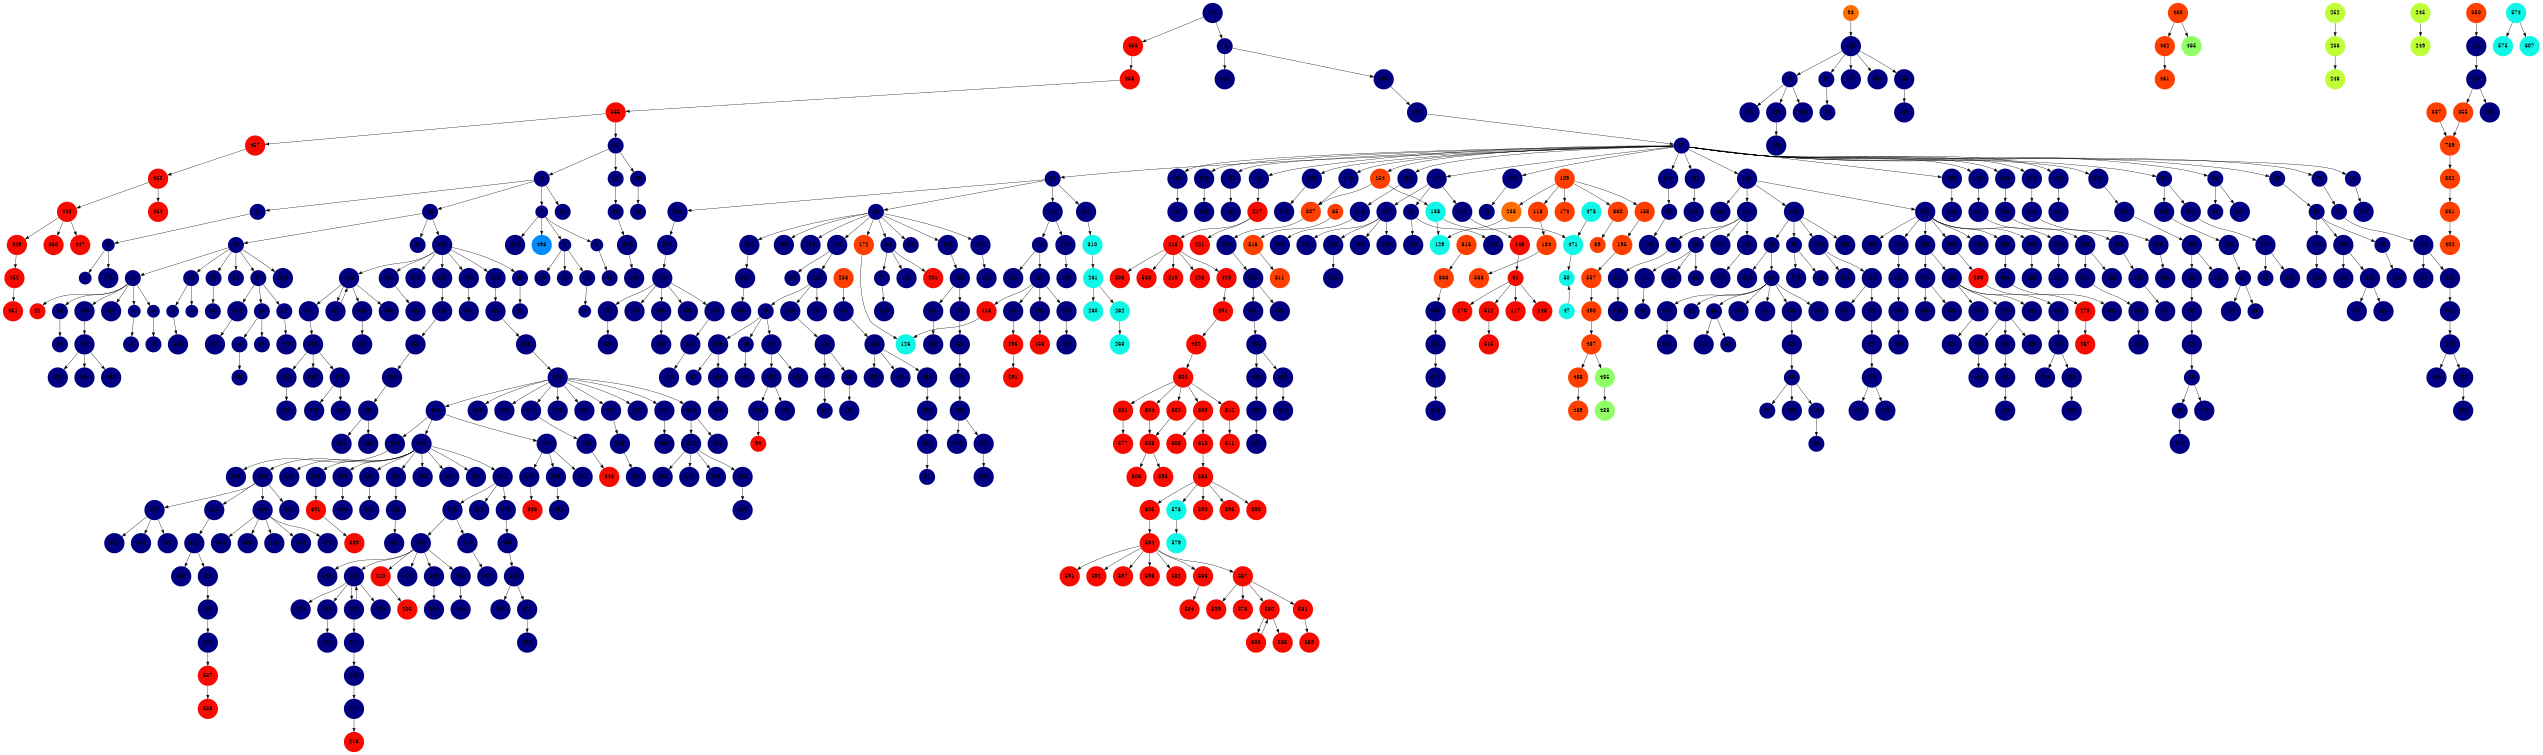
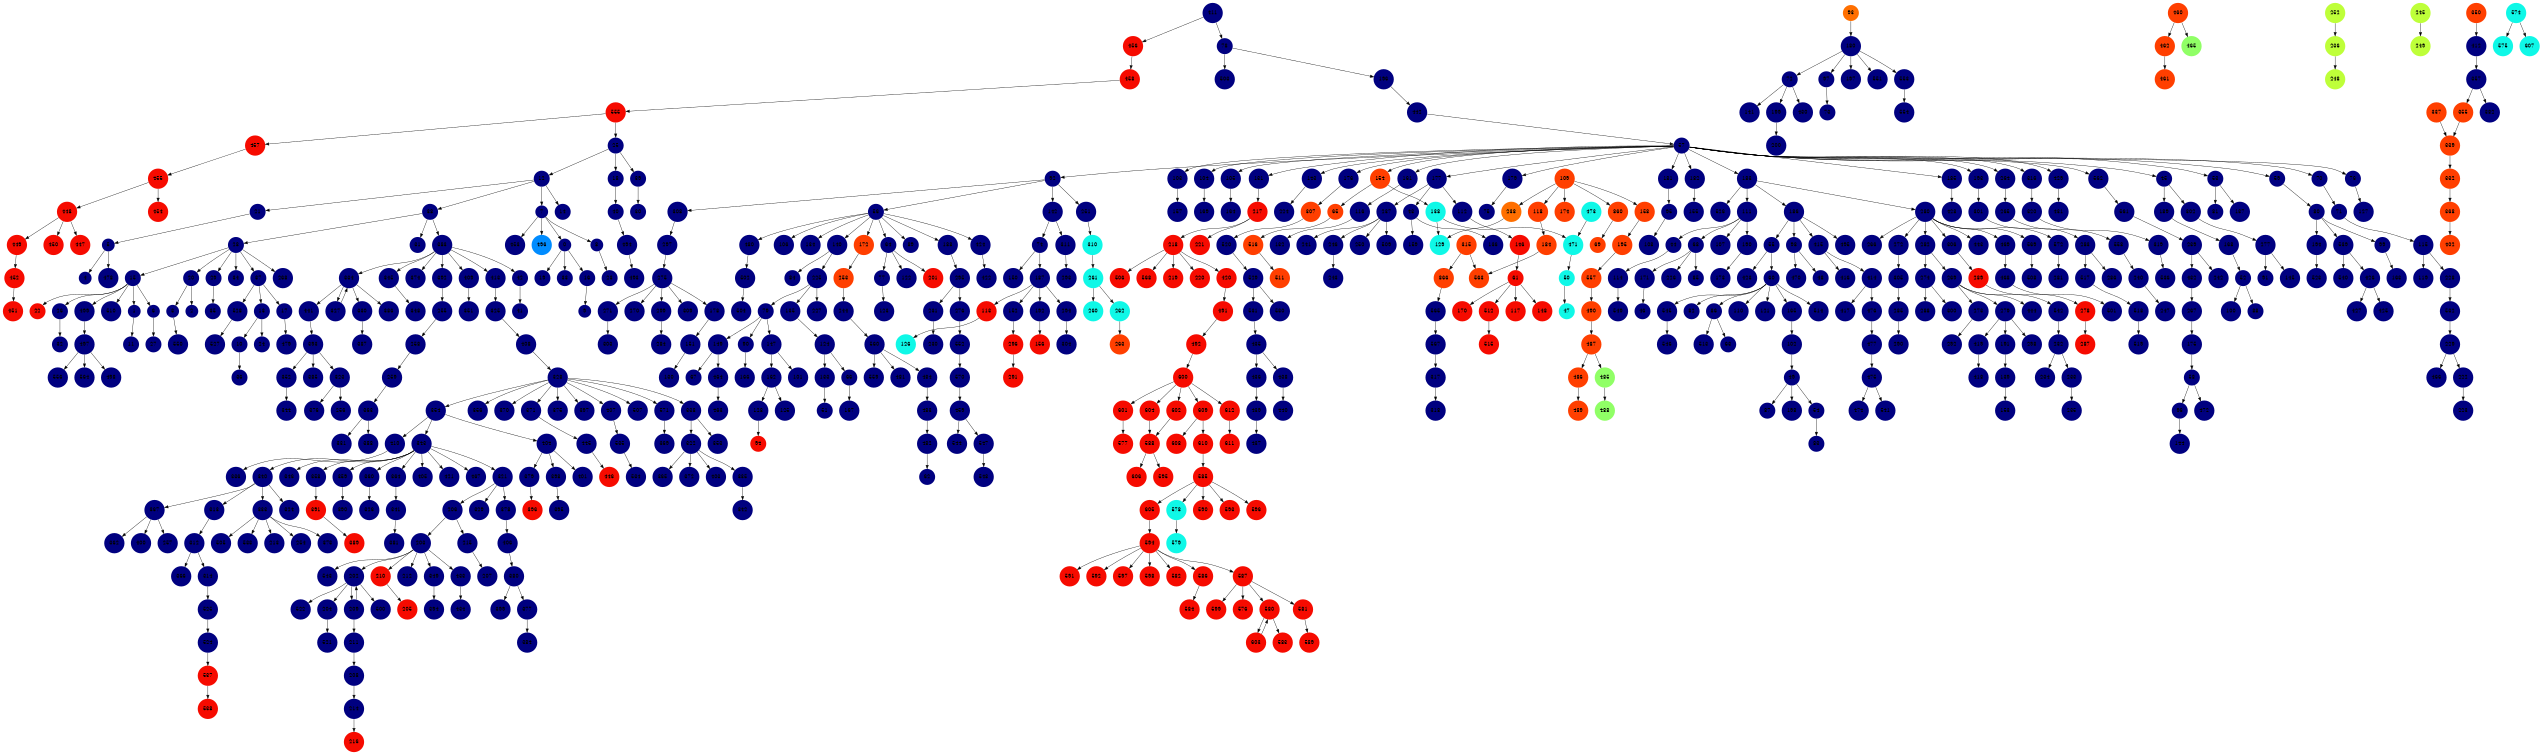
(2450, 146) -> (2450, 146)
(1347, 194) -> (1357, 194)
(2450, 212) -> (2450, 212)
none -> (1472, 260)
(1569, 297) -> (1564, 293)
(863, 303) -> (855, 260)
(1120, 344) -> (1120, 344)
